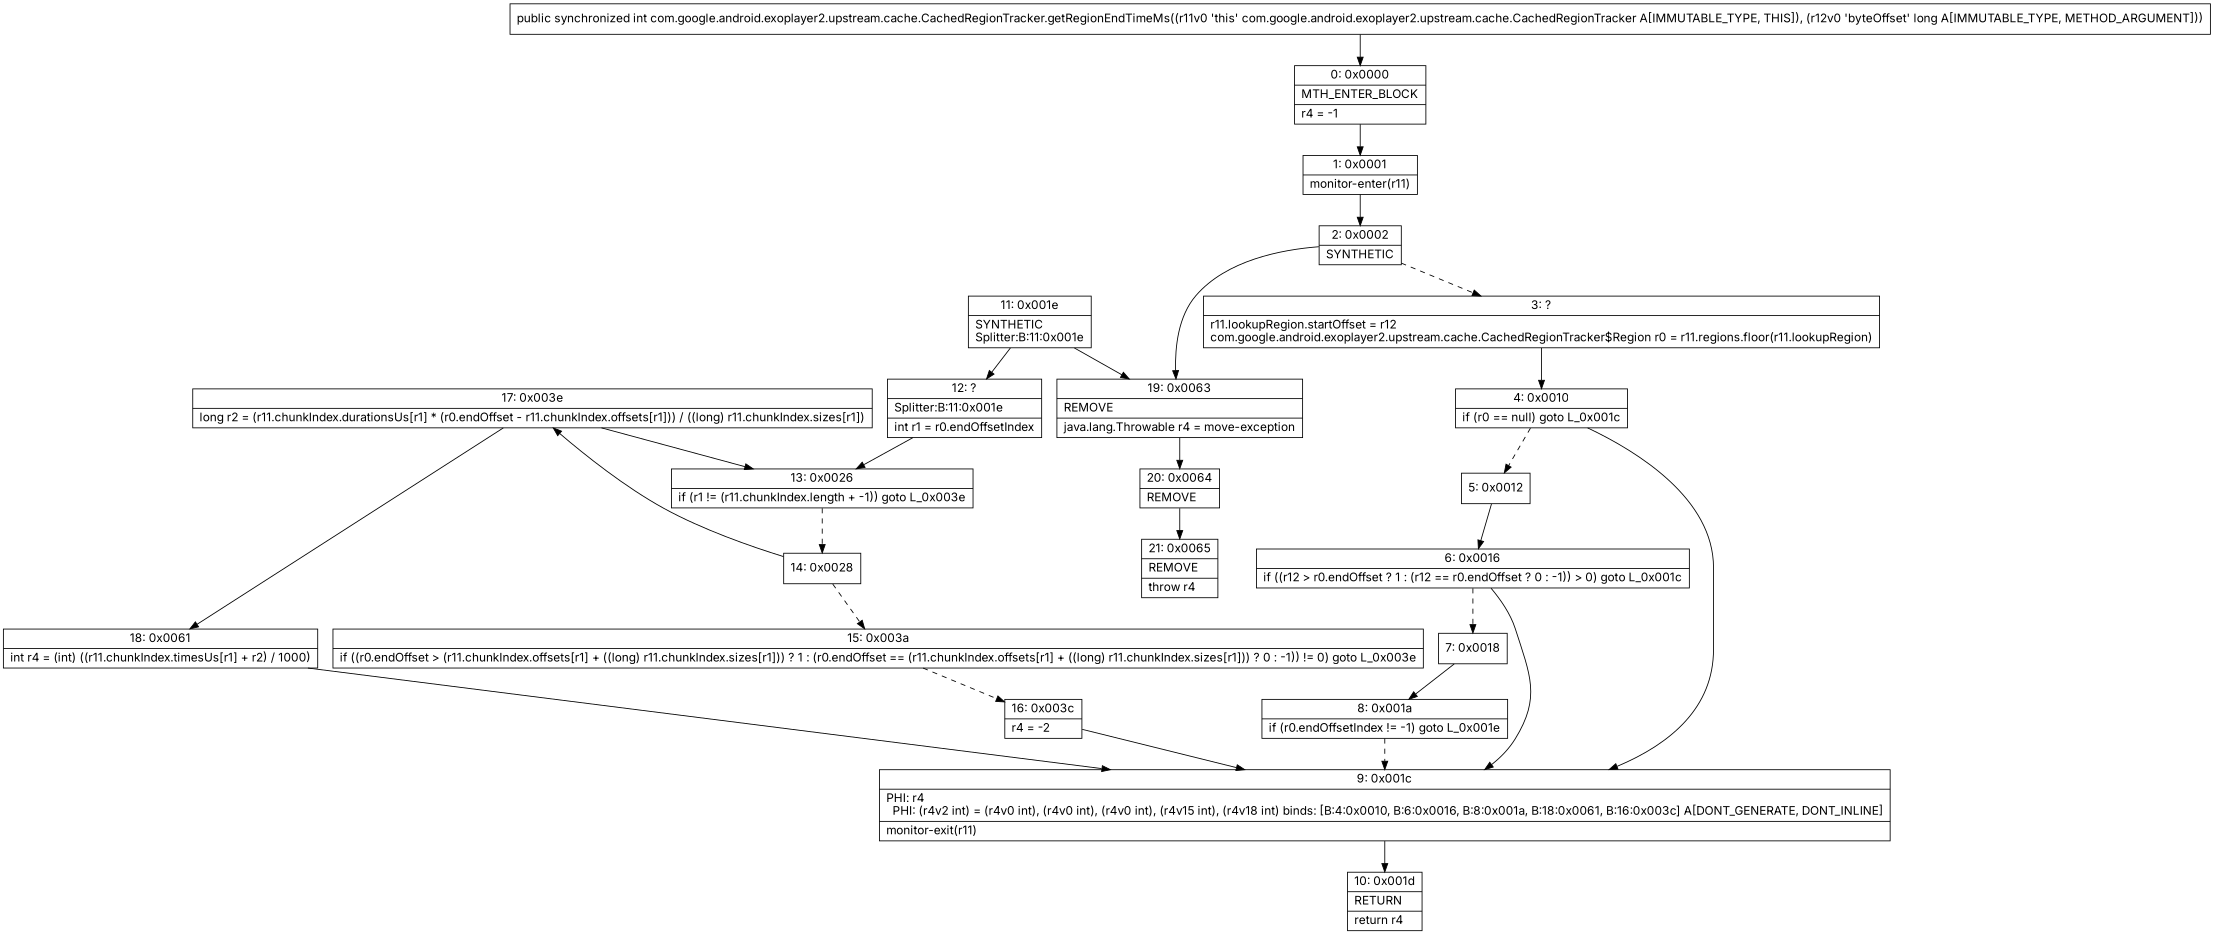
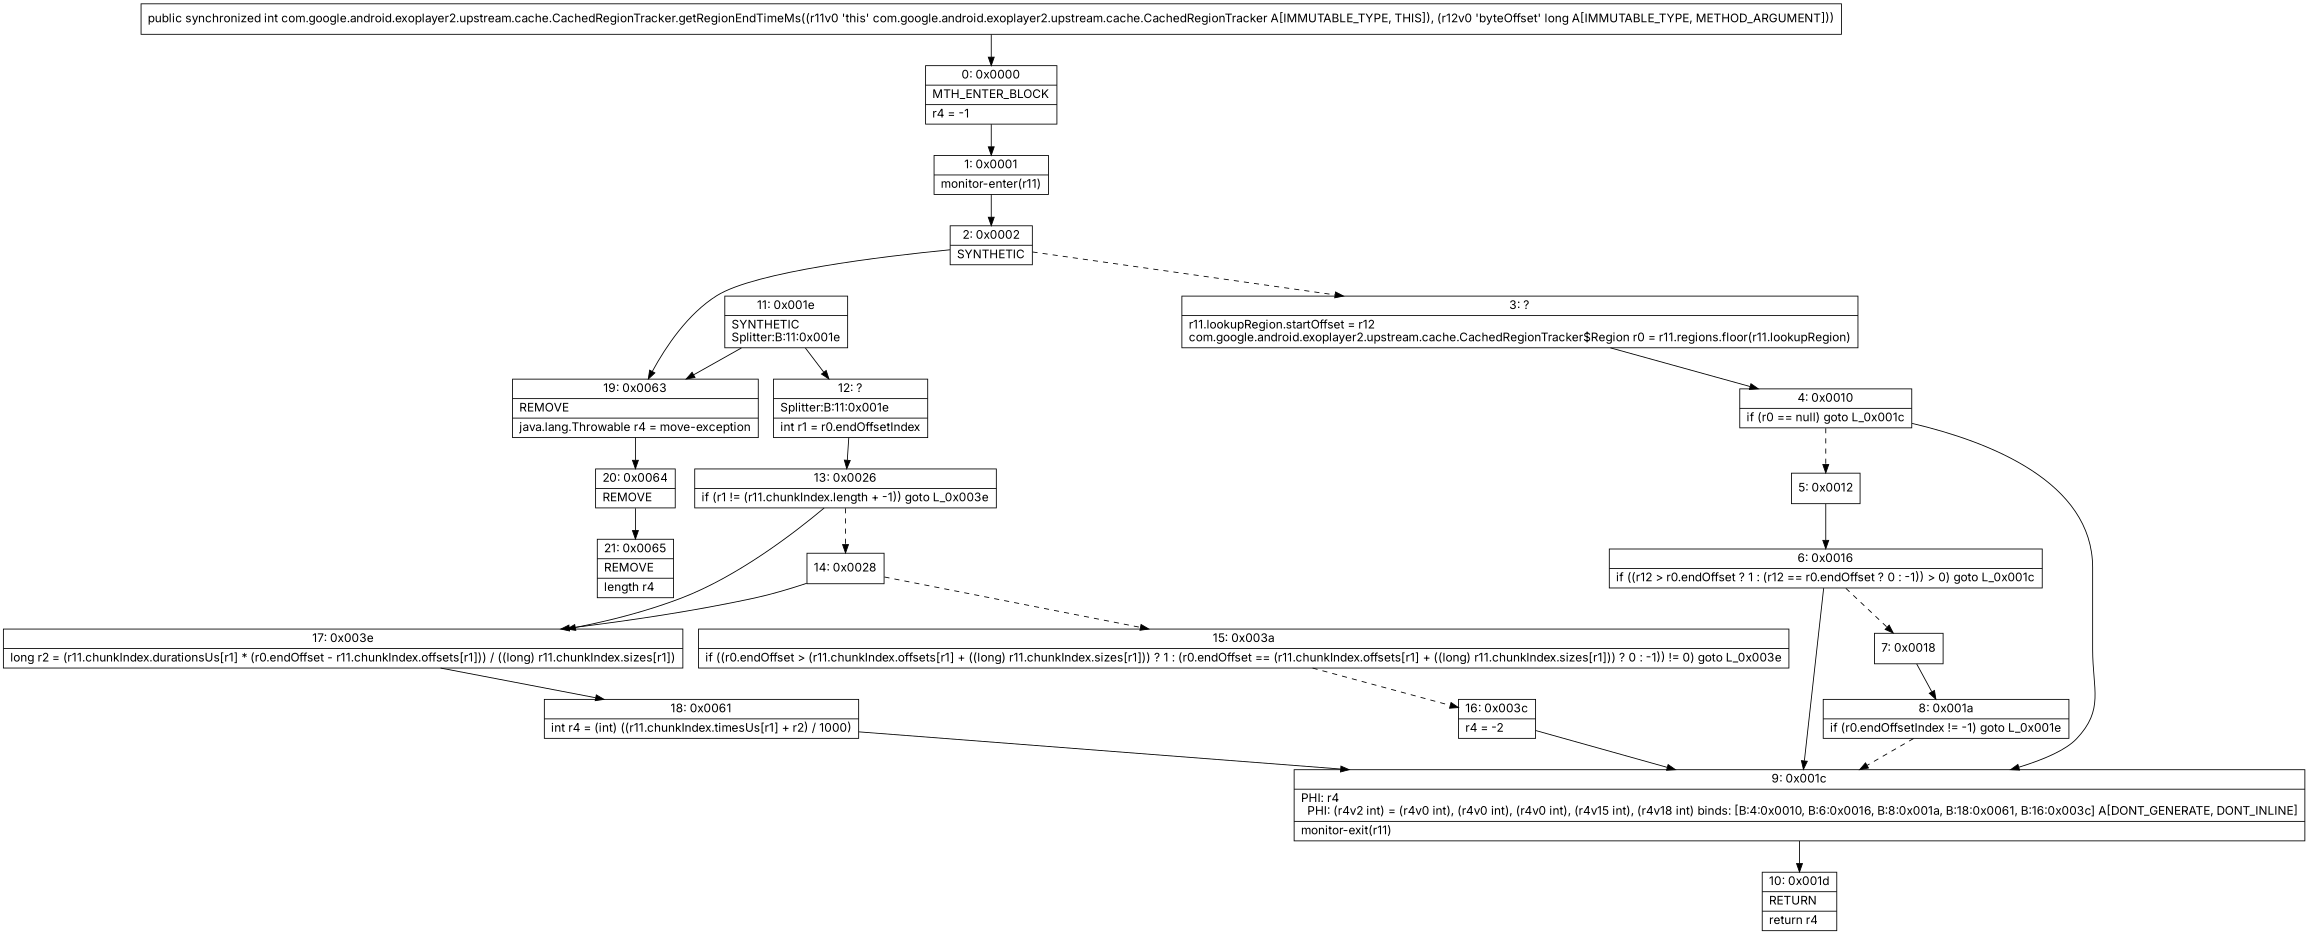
(673, 447) -> (708, 586)
(1172, 588) -> (629, 588)
